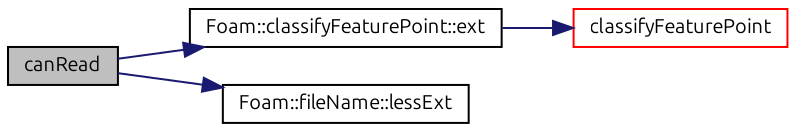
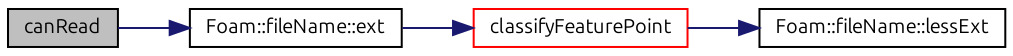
(346, 28) -> (296, 28)
(160, 79) -> (713, 28)
